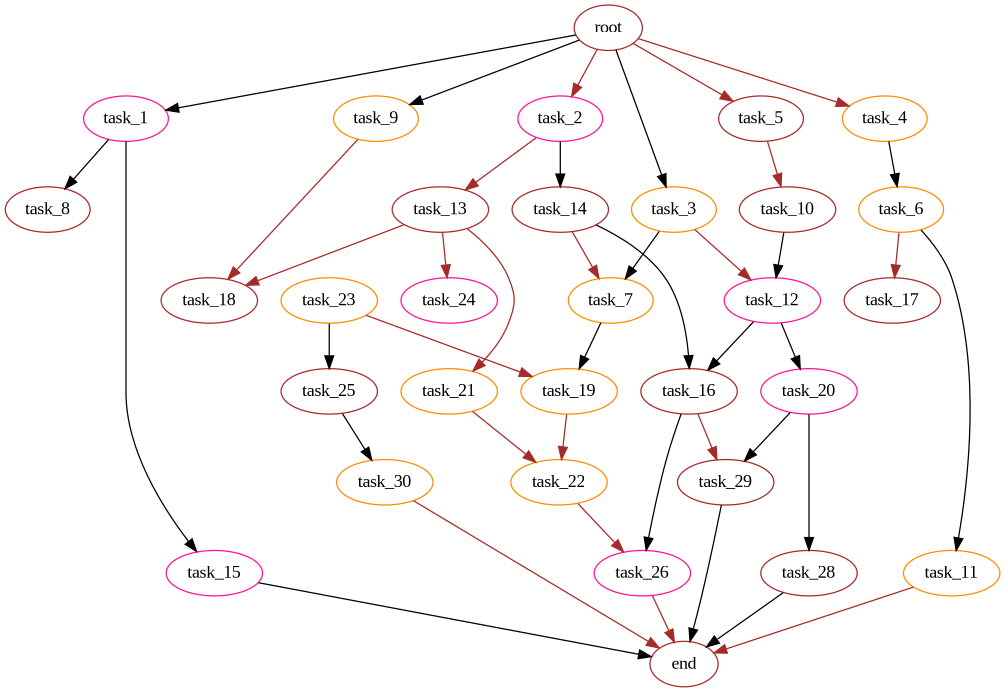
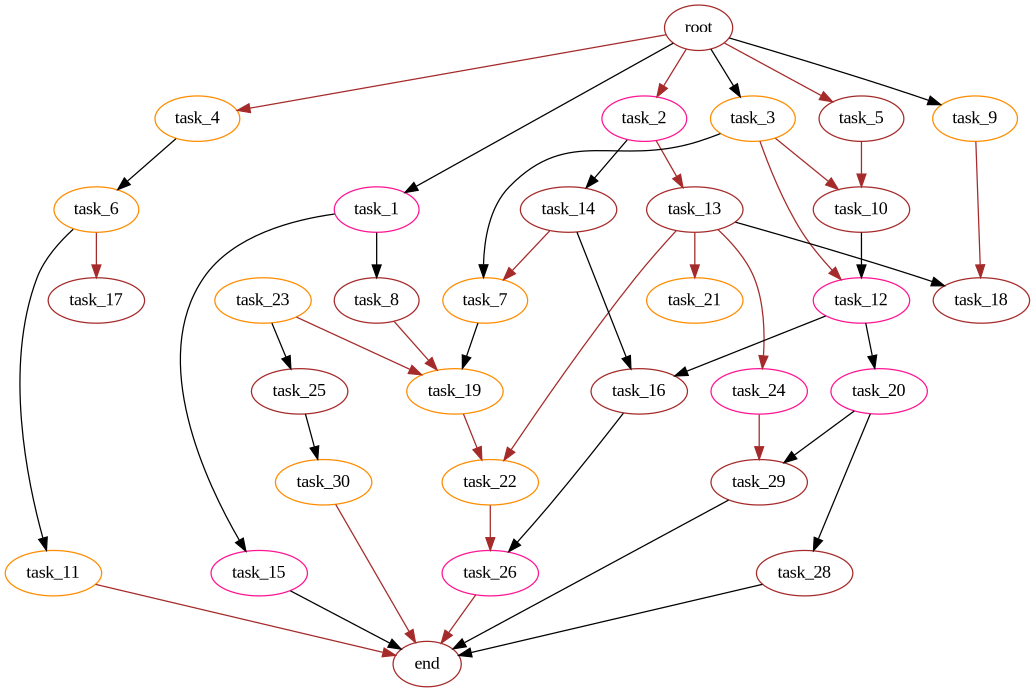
none -> (802, 160)
(331, 253) -> (834, 251)
none -> (411, 341)
(705, 431) -> (759, 431)
(499, 433) -> (590, 338)
